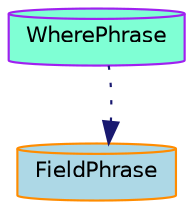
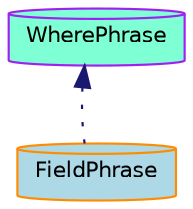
(111, 94) -> (82, 115)
